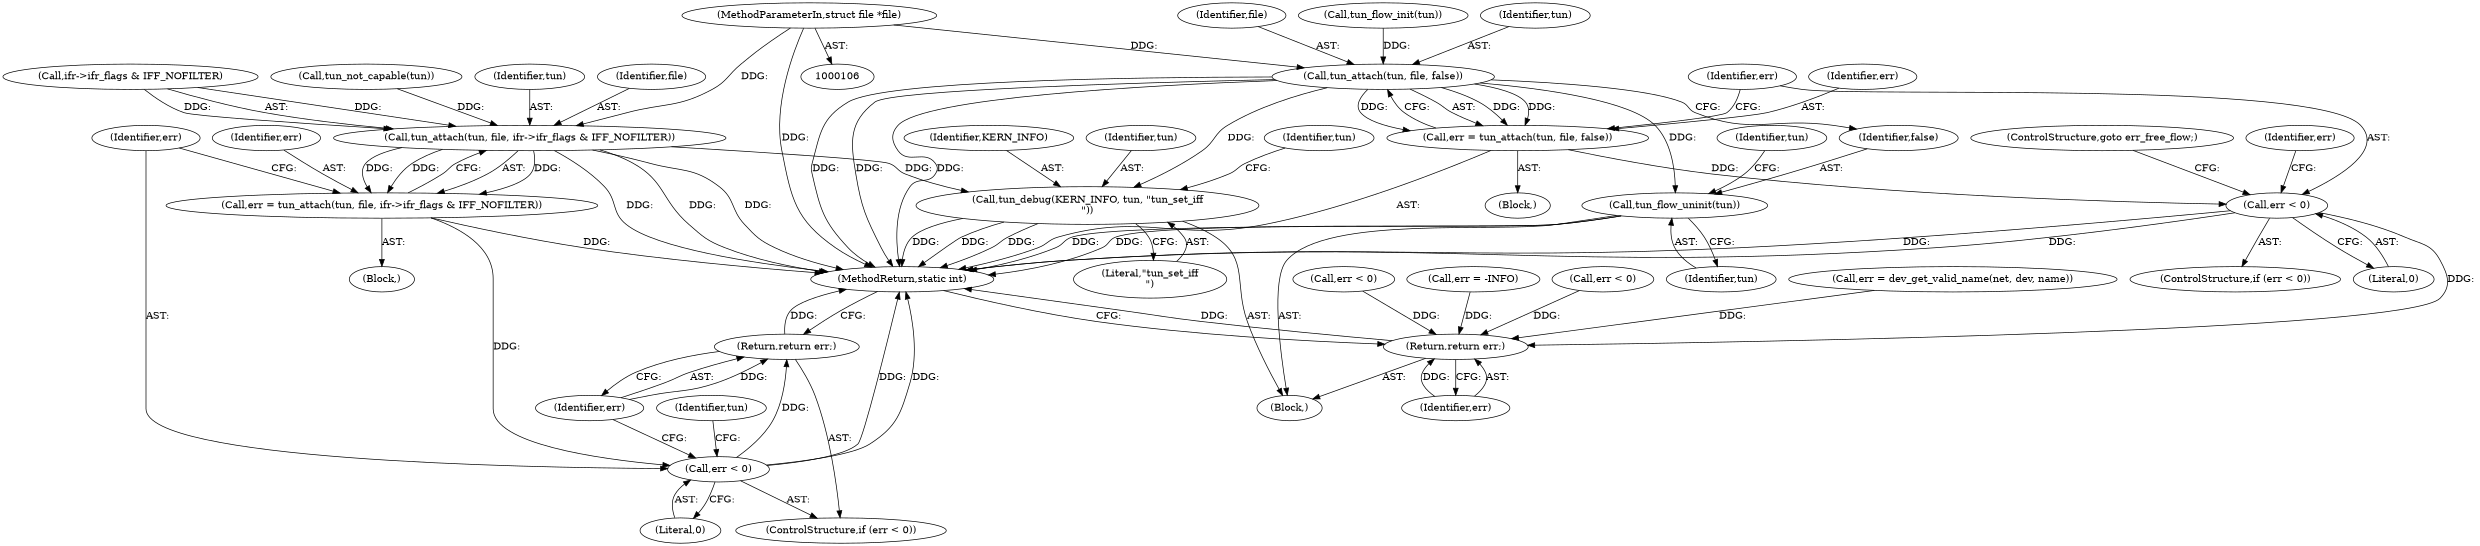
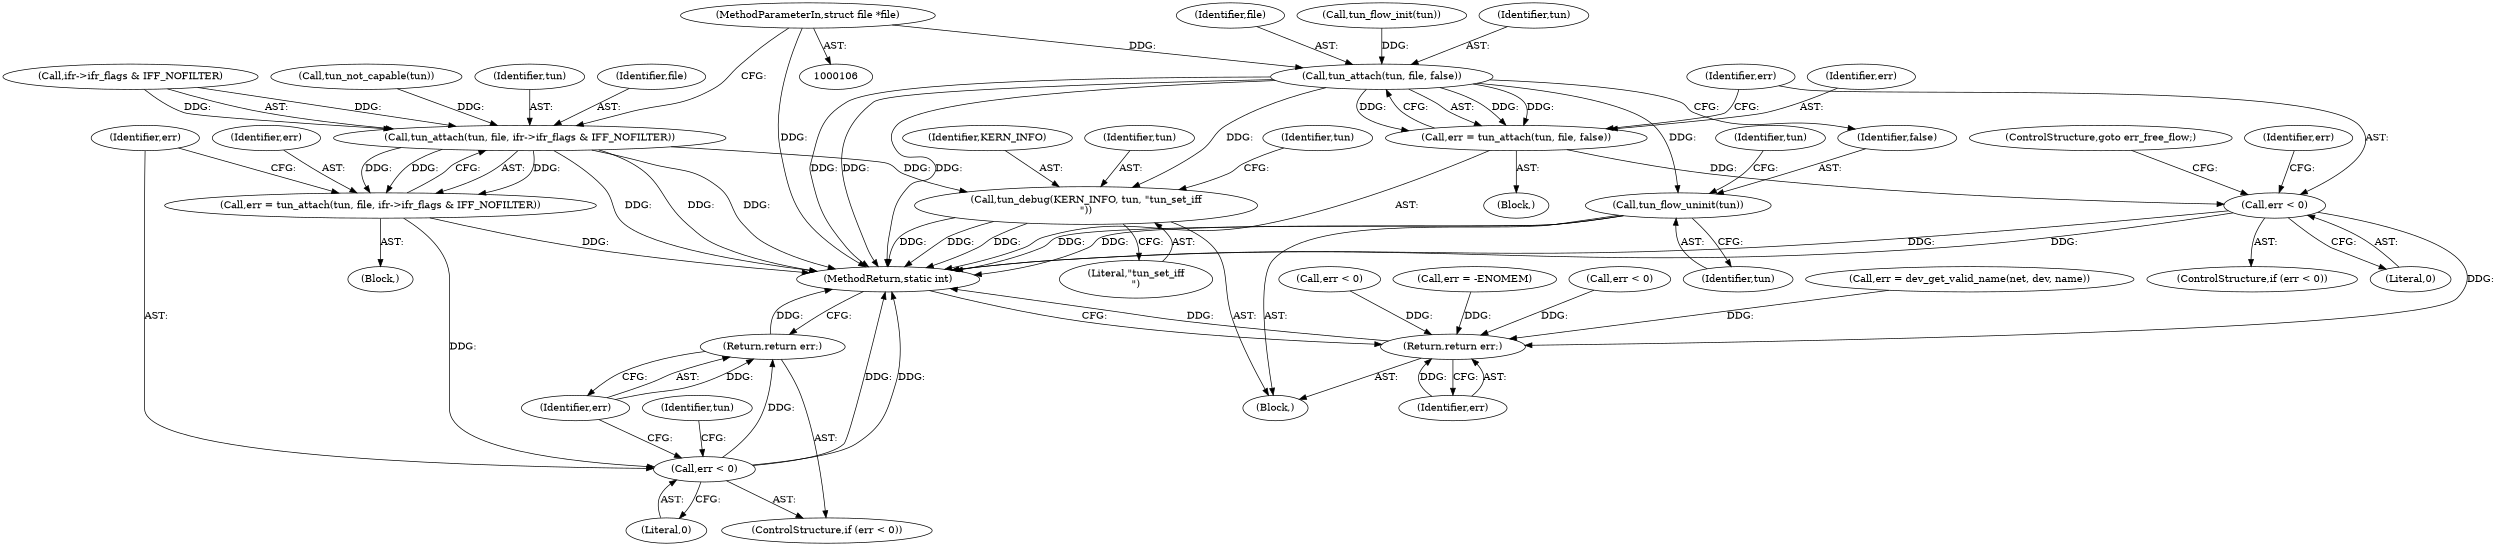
(756, 77) -> (755, 77)
(1473, 279) -> (1475, 279)
